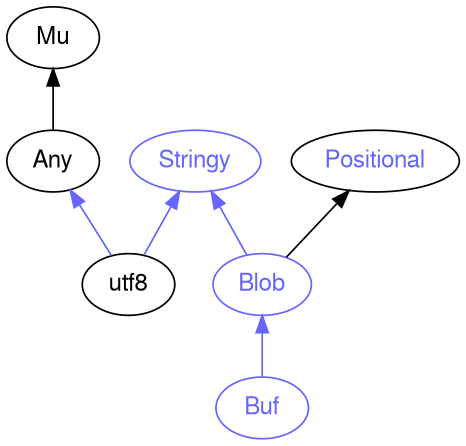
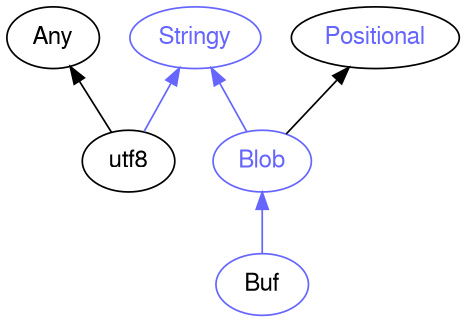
(53, 38) -> none
(95, 230) -> (95, 107)
(262, 408) -> (262, 285)
